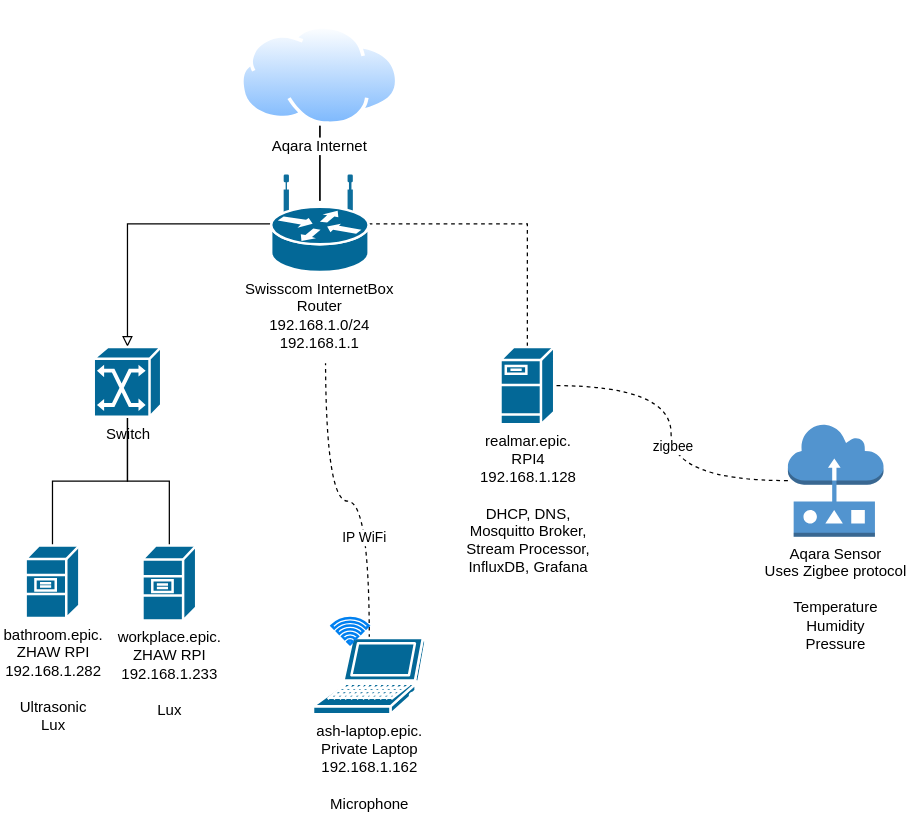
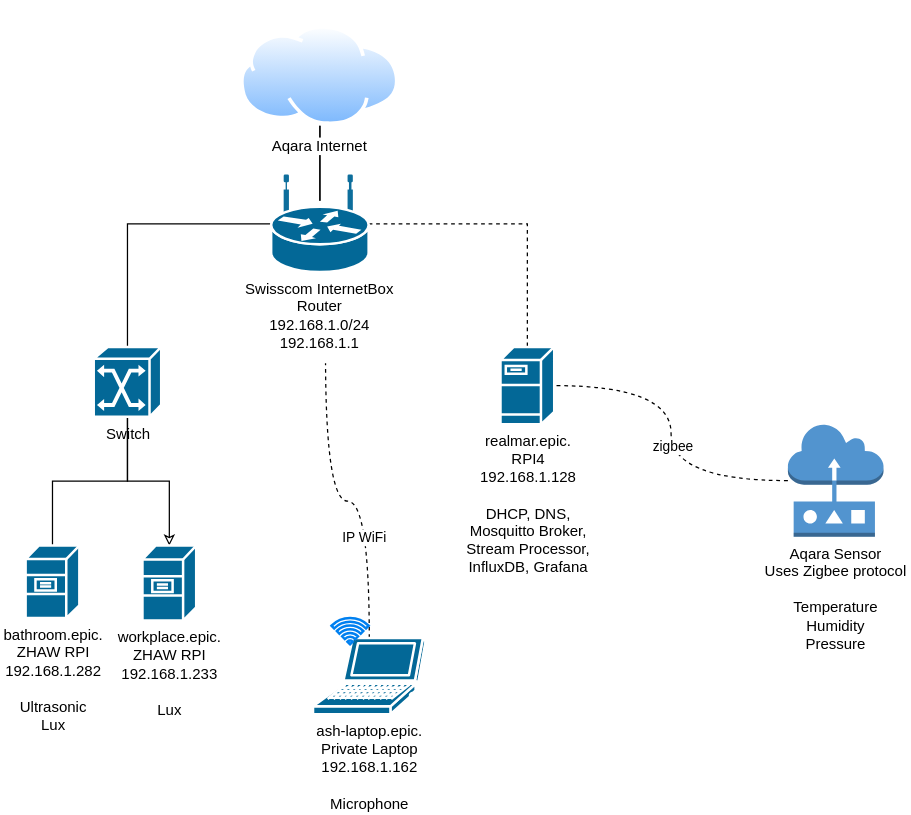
(128, 335) -> (128, 340)
(169, 539) -> (169, 536)
